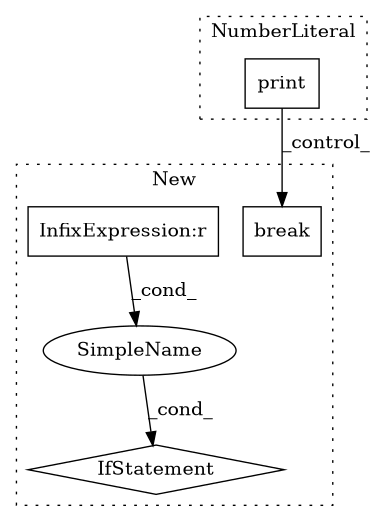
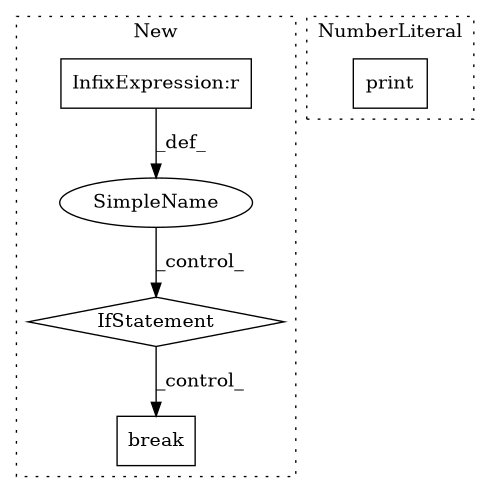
(282, 150) -> (156, 375)
(164, 291) -> (181, 143)
(181, 410) -> (200, 262)
